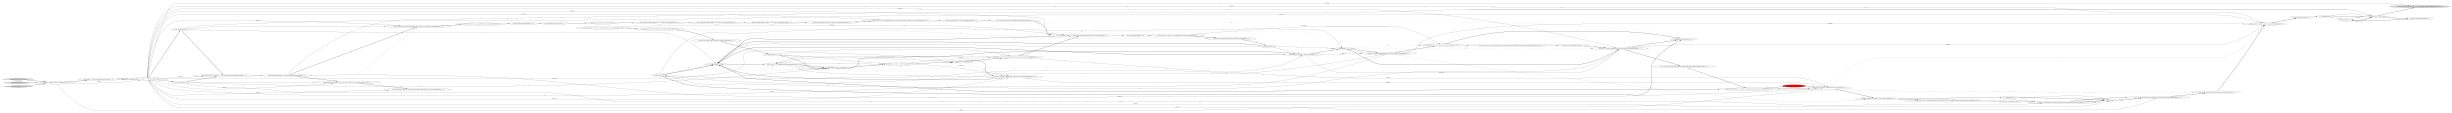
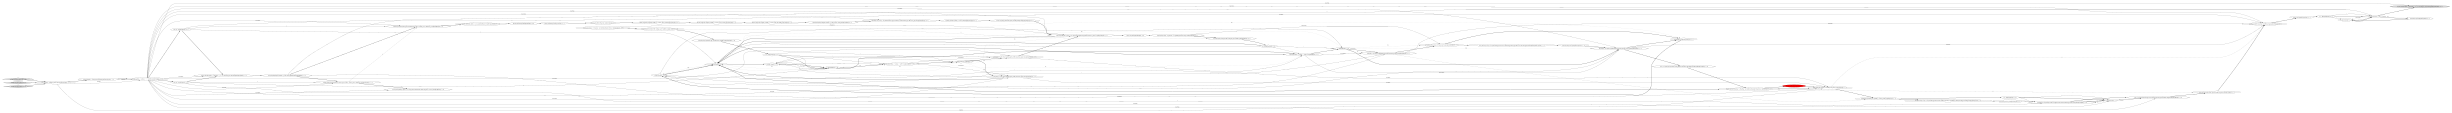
(1188, 94) -> (1188, 94)
